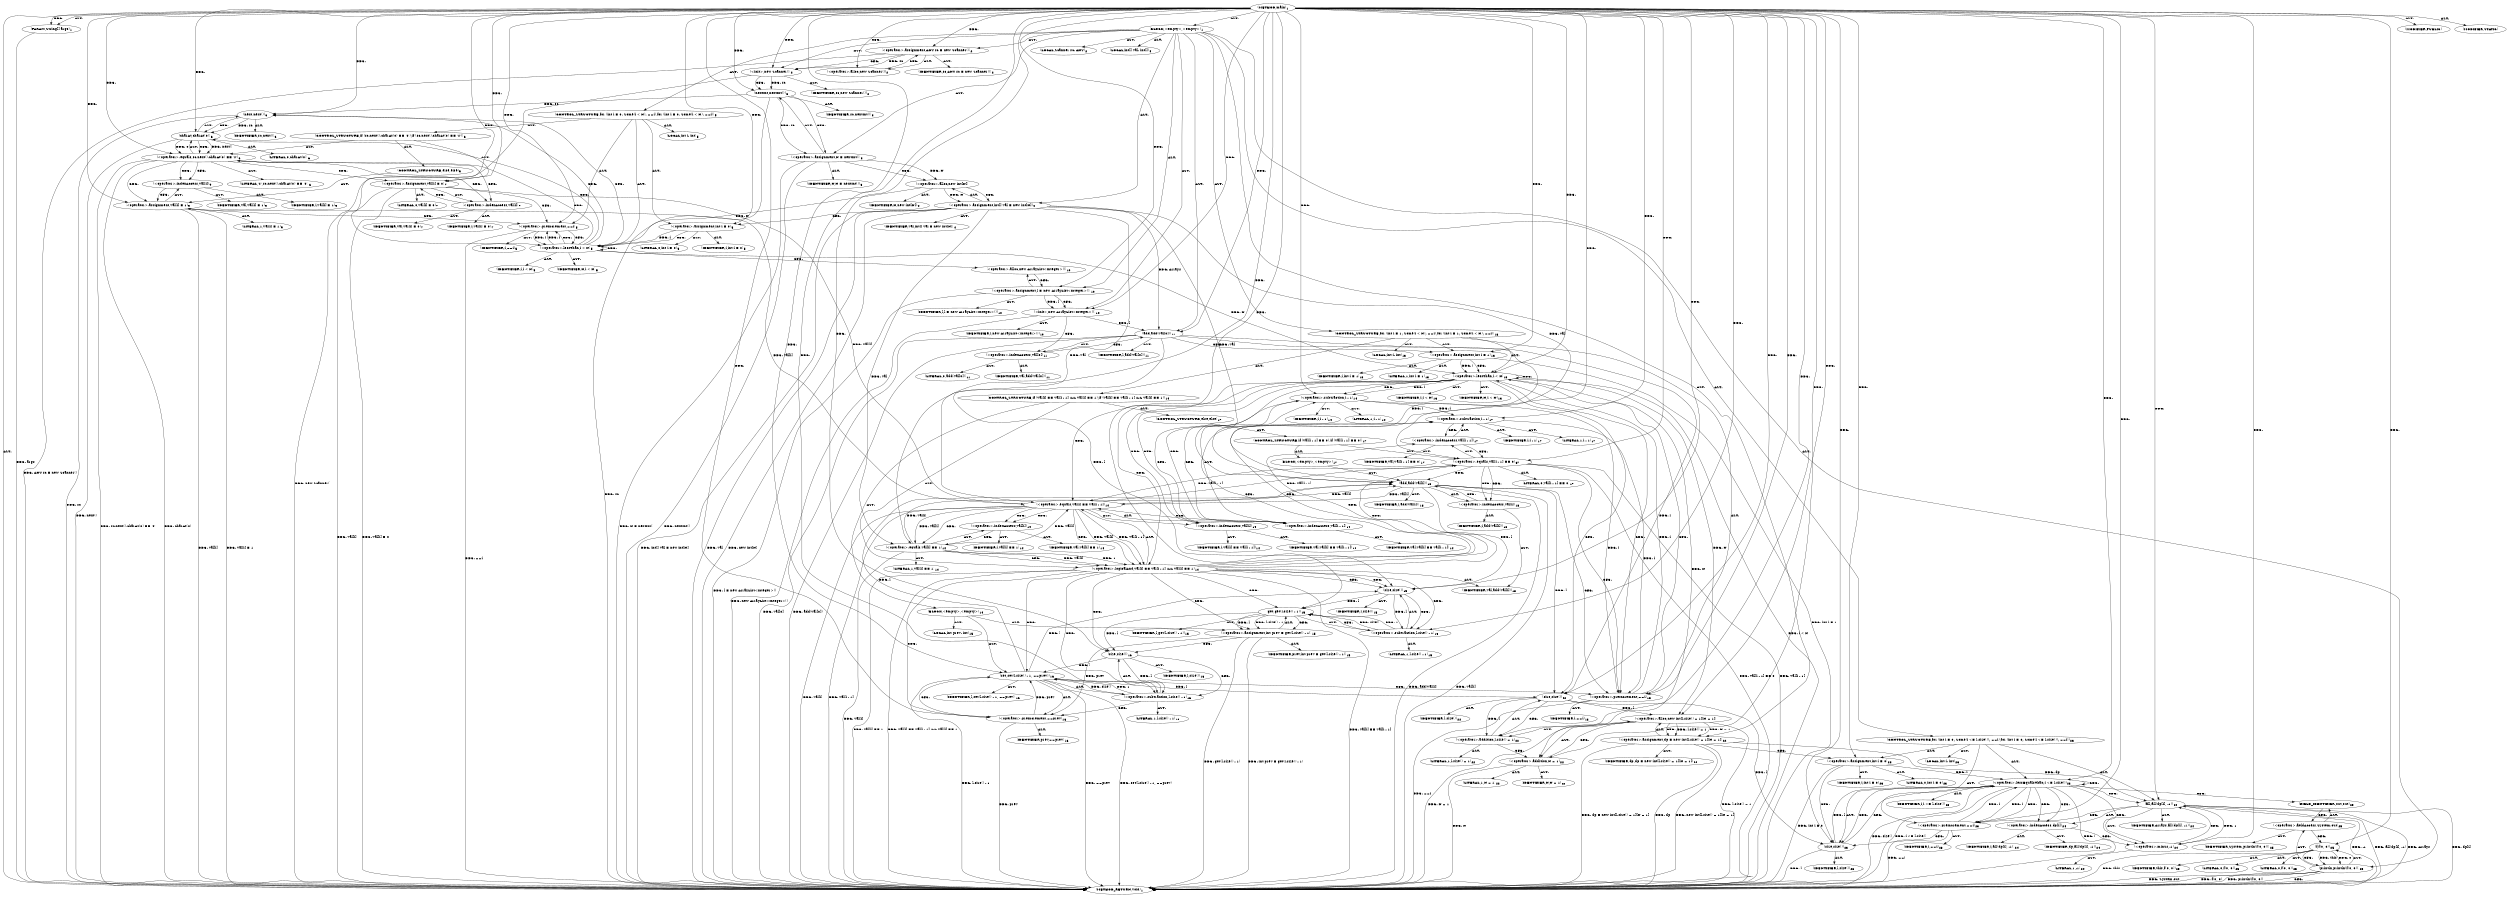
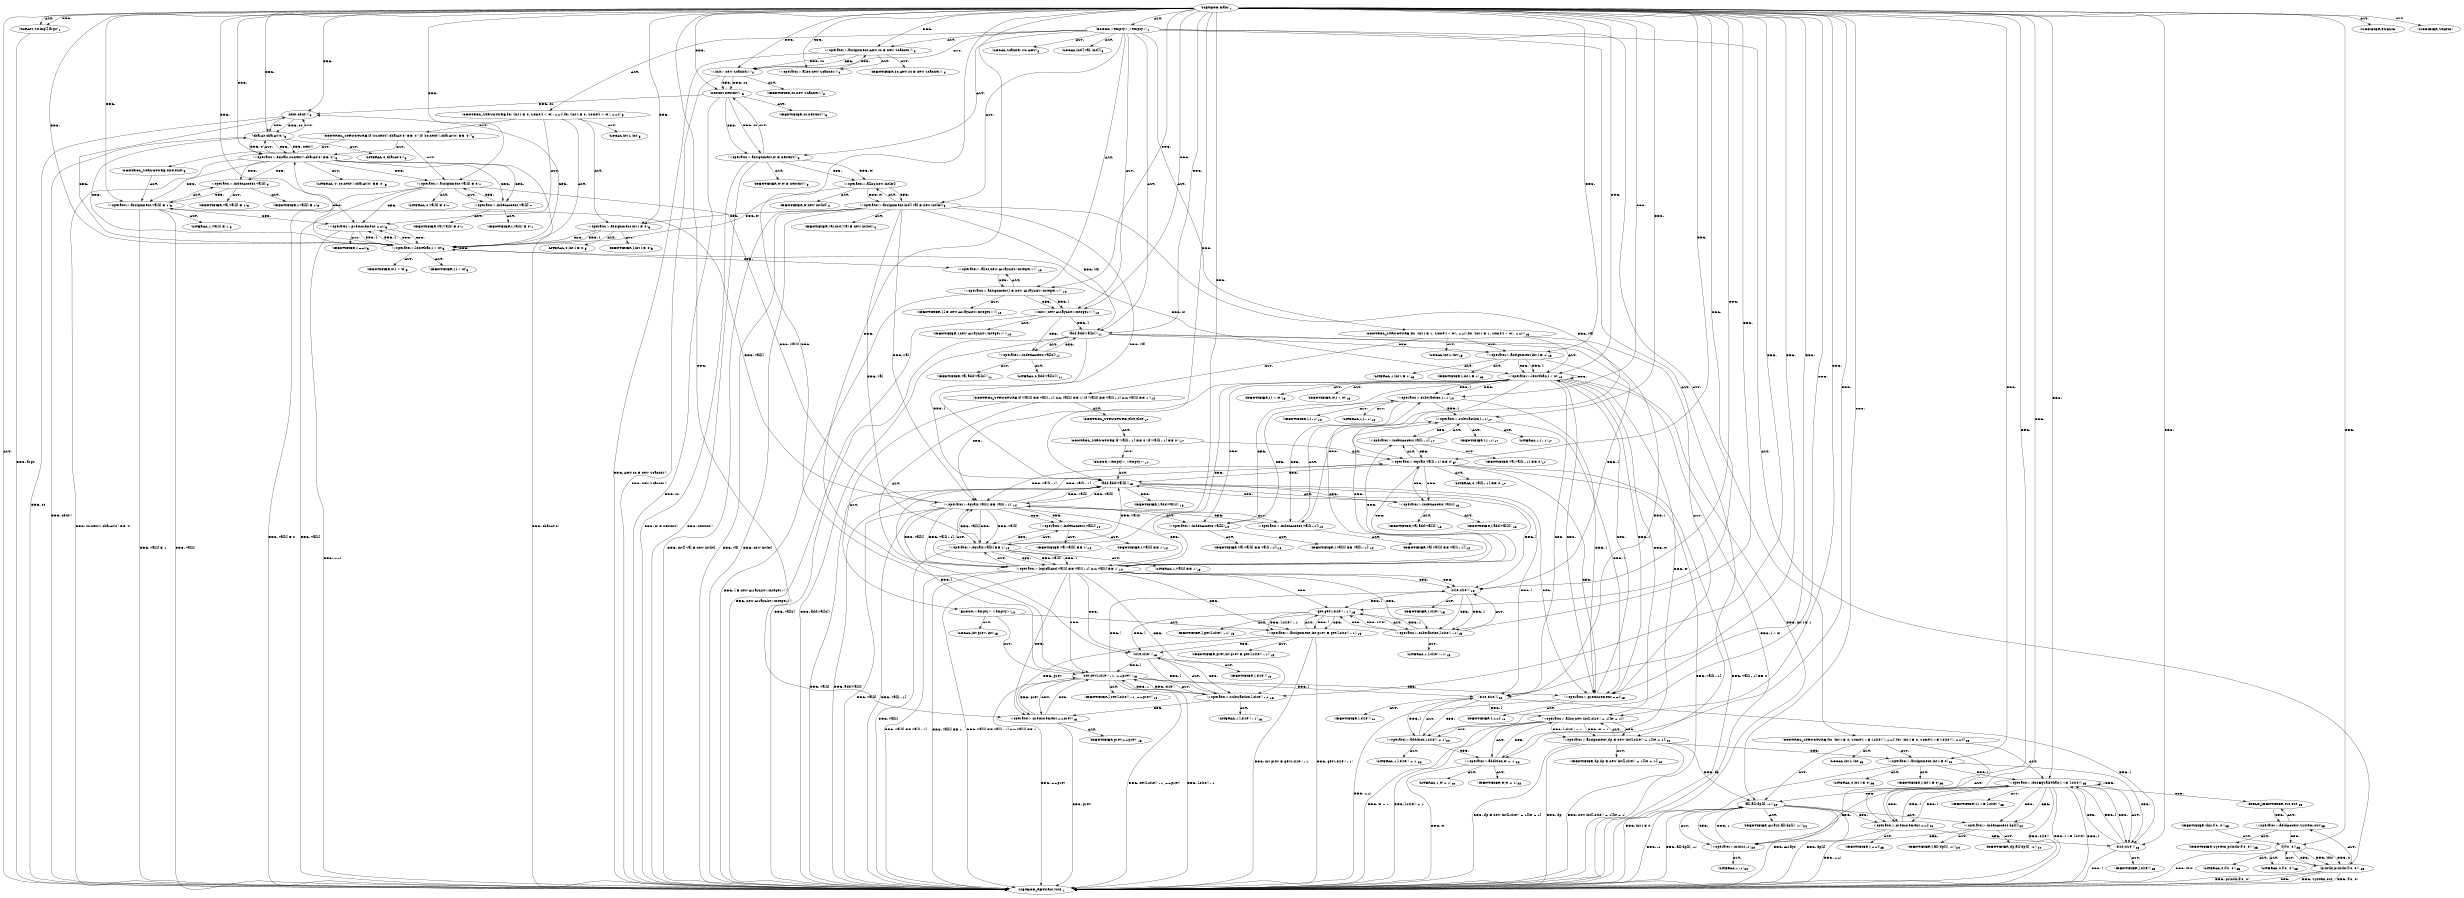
(255, 136) -> none
(1170, 270) -> (1092, 270)
(1124, 355) -> none
(1417, 494) -> (1146, 494)
(937, 569) -> (1199, 569)
(1348, 571) -> (1002, 562)
(1068, 697) -> (1046, 697)
(2247, 856) -> (2244, 839)
